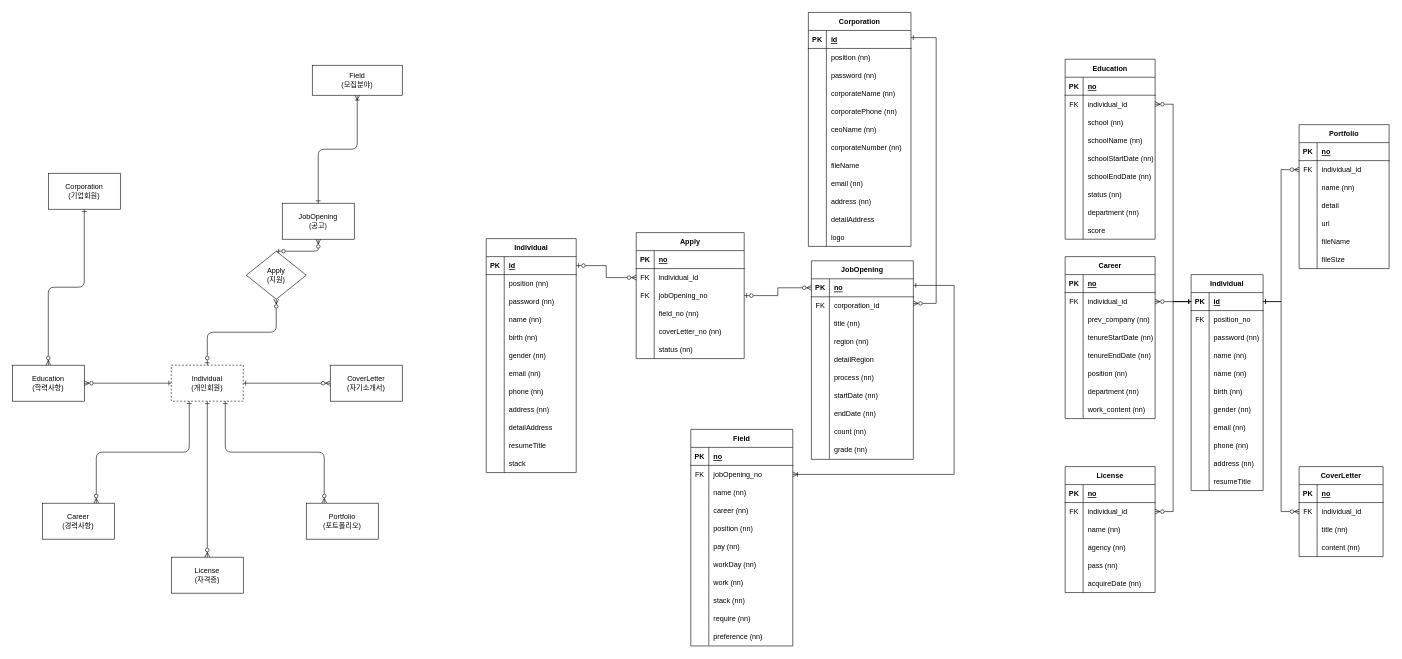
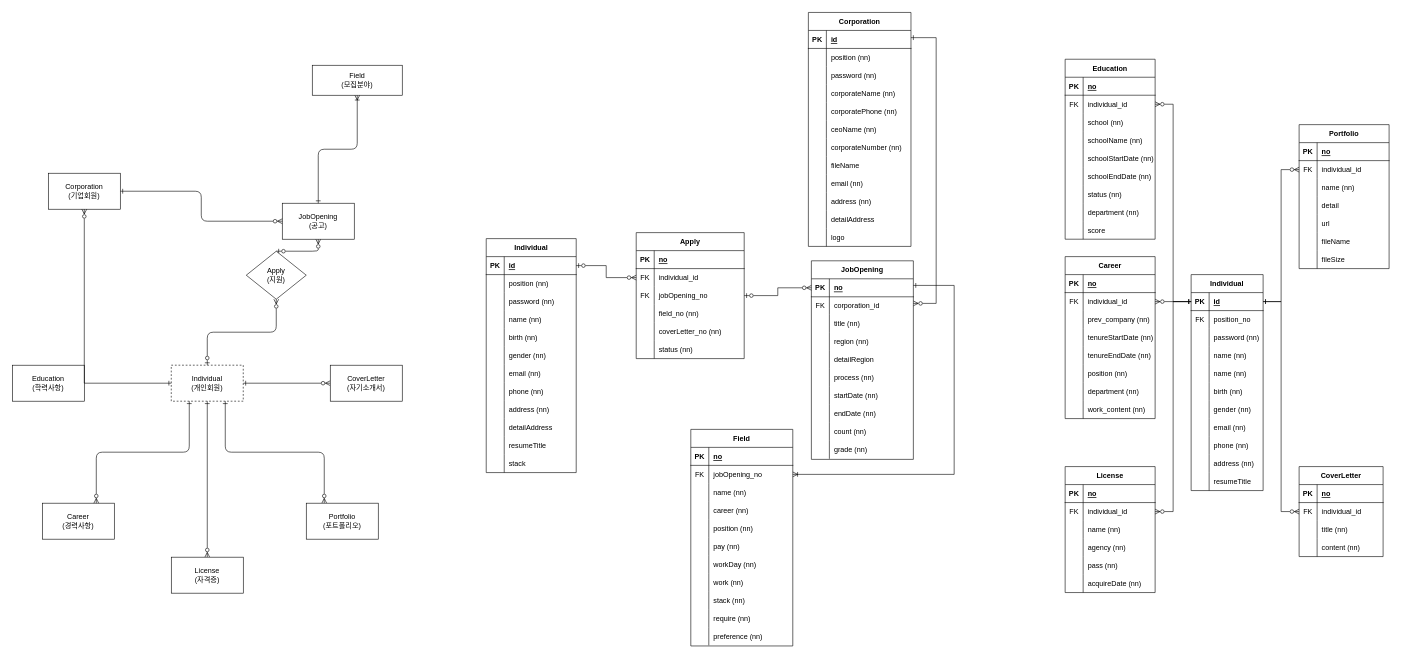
(48, 305) -> (201, 201)
(94, 383) -> (84, 326)
